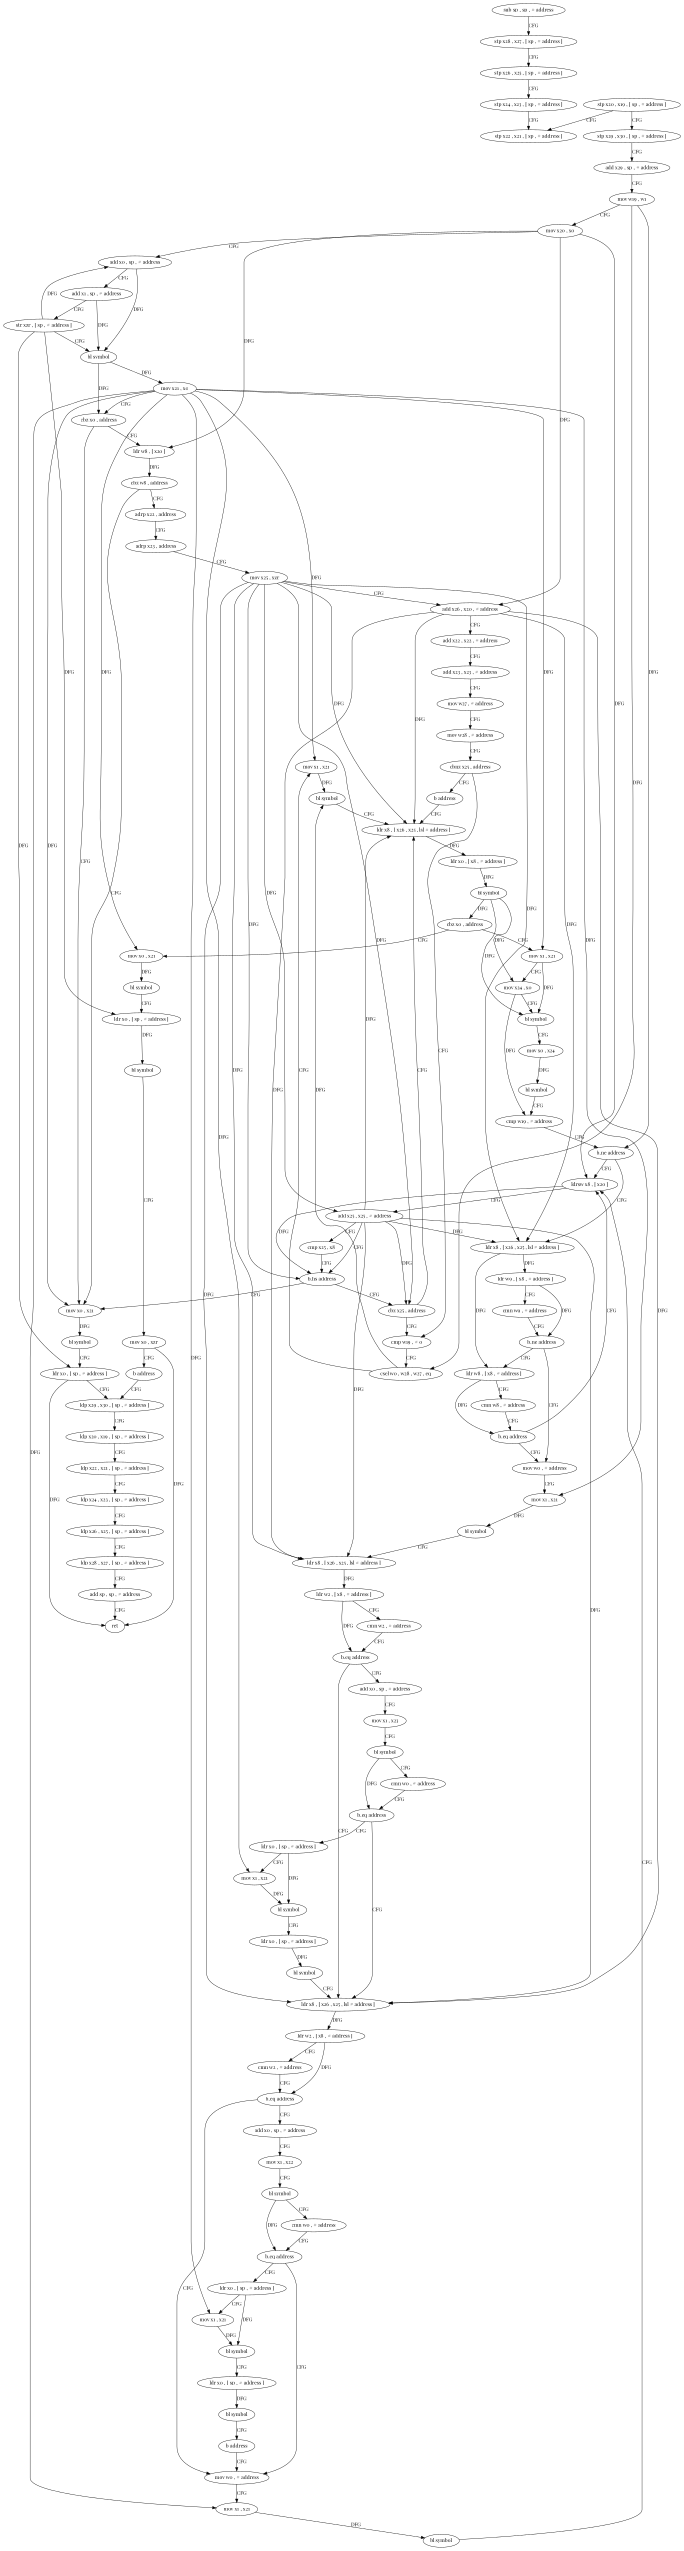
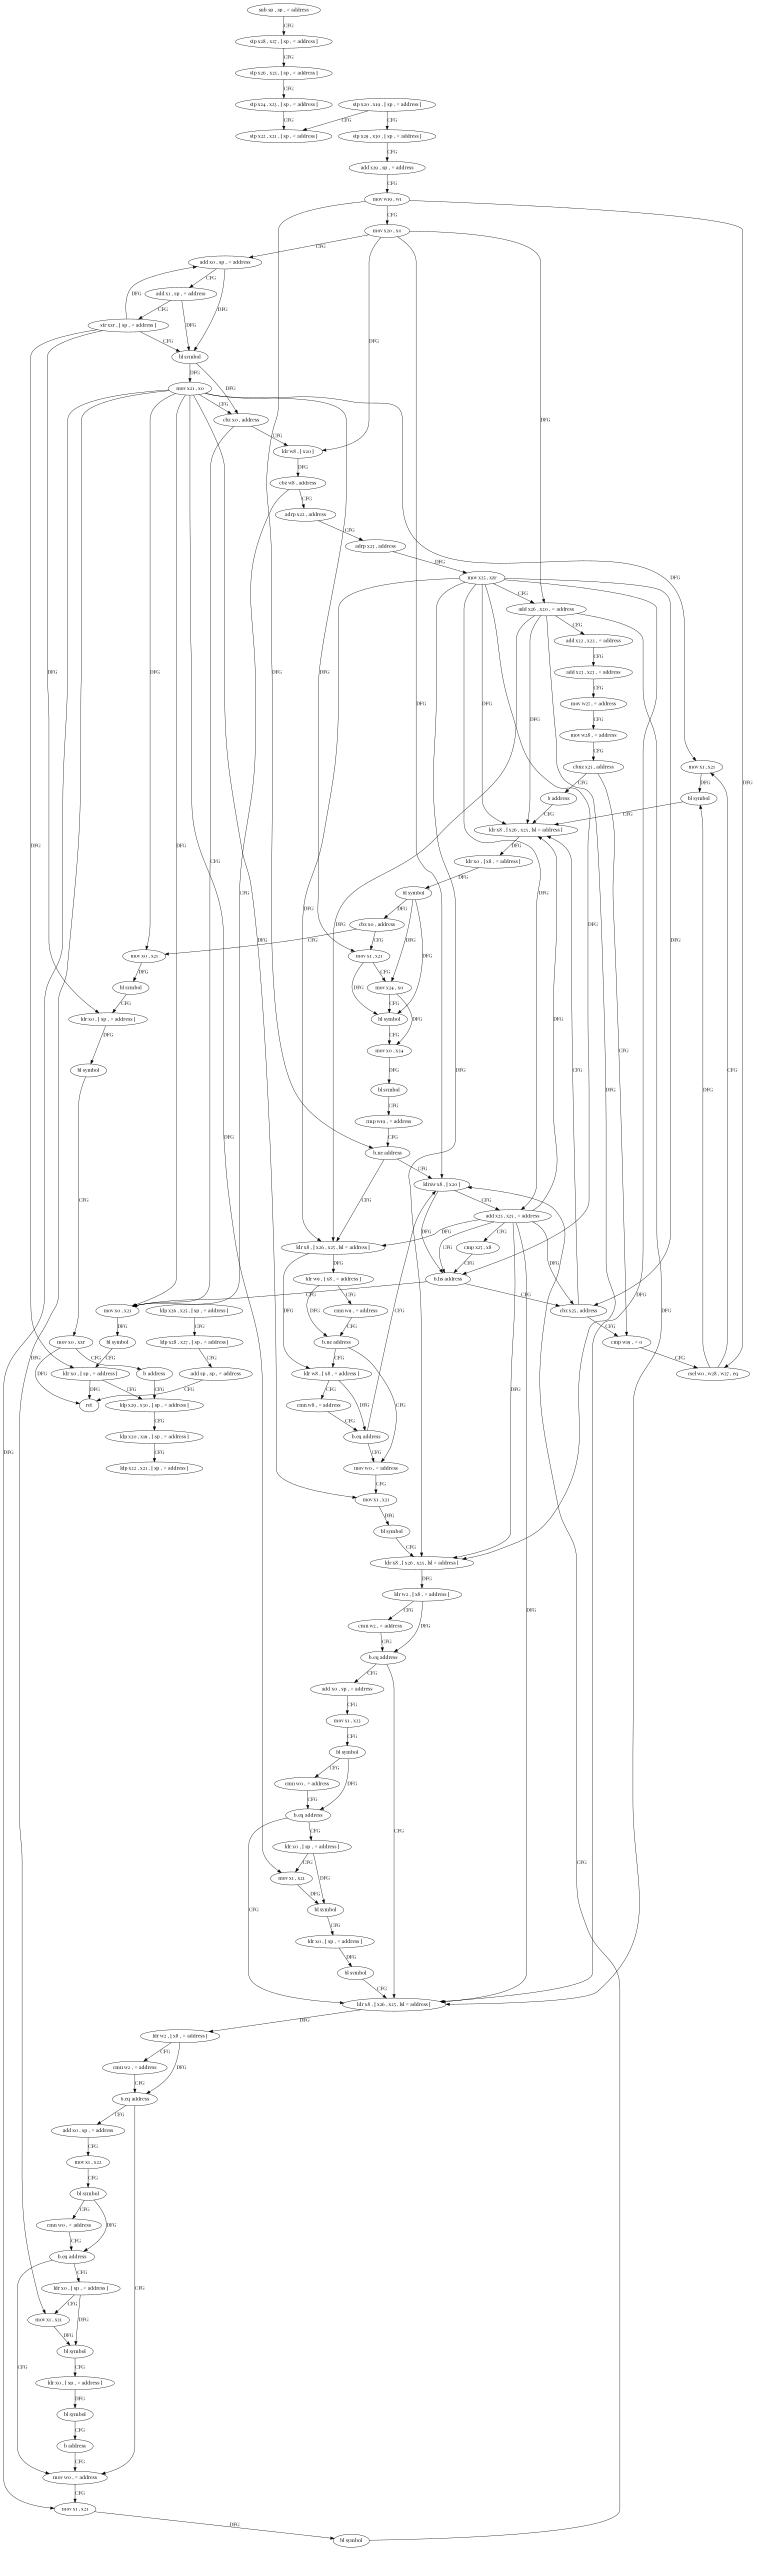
(222, 562) -> (440, 562)
(505, 1054) -> (412, 1018)
(115, 1500) -> none
